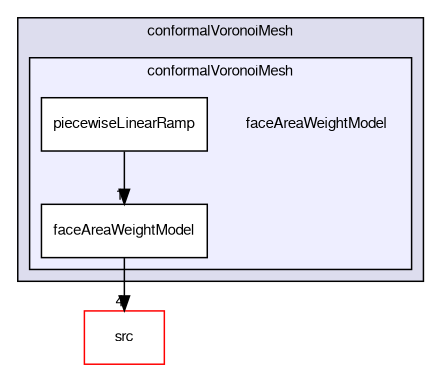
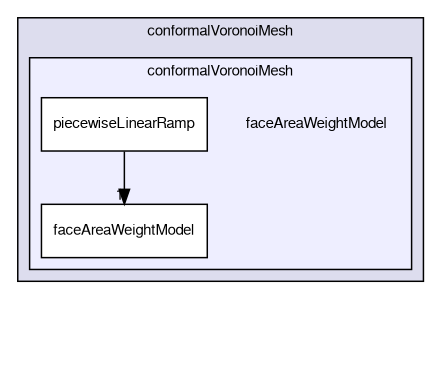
(124, 338) -> none
